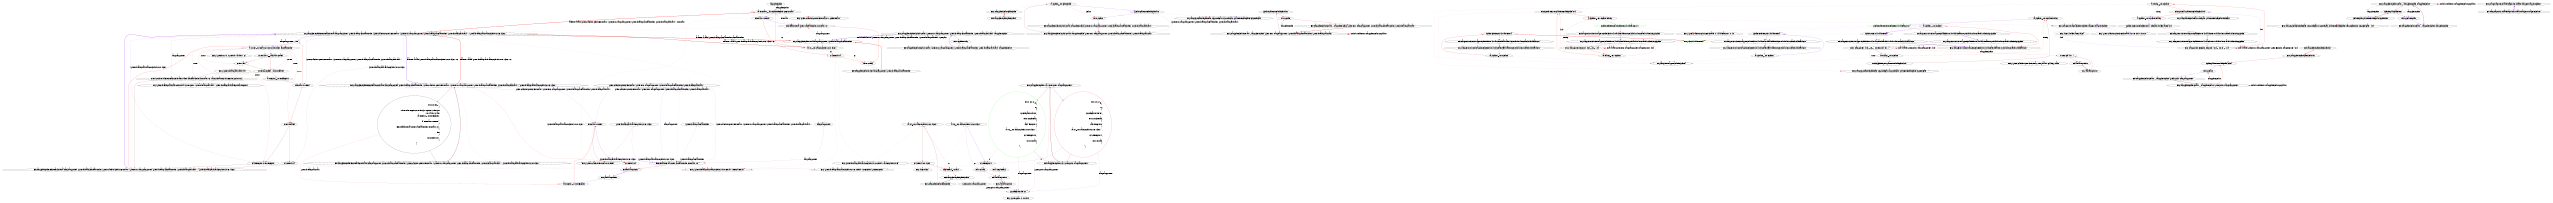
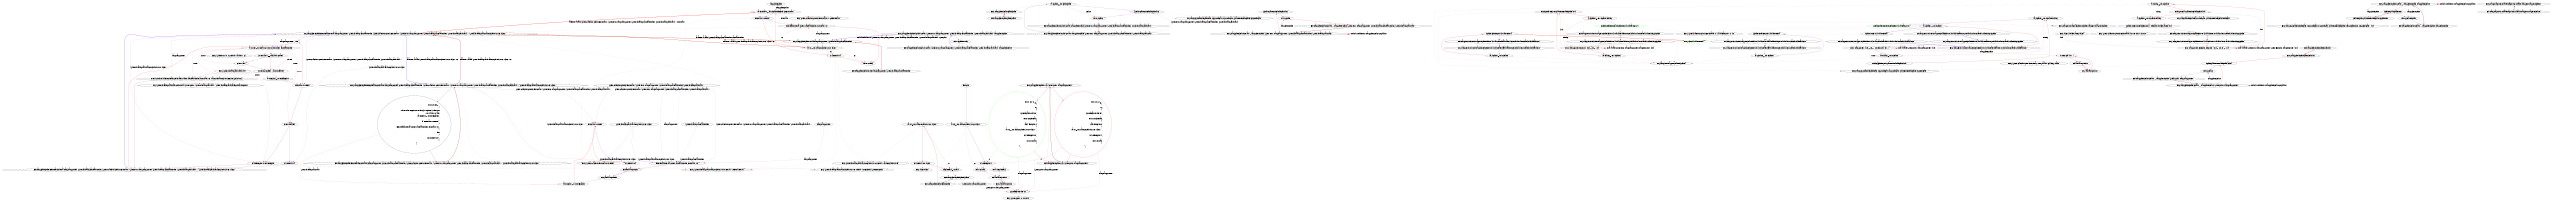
none -> (966, 86)
